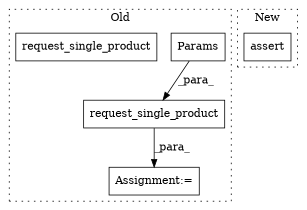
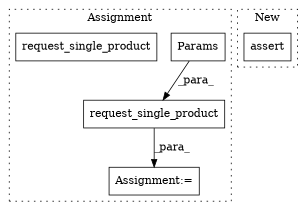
(120, 18) -> (120, 18)
